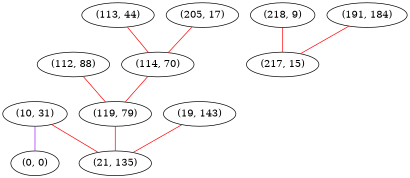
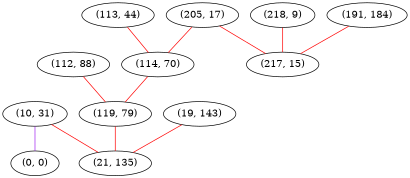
none -> (243, 40)
